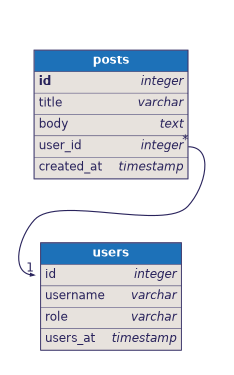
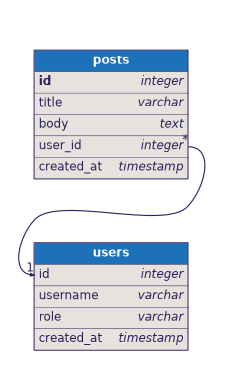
(70, 338) -> (71, 338)
